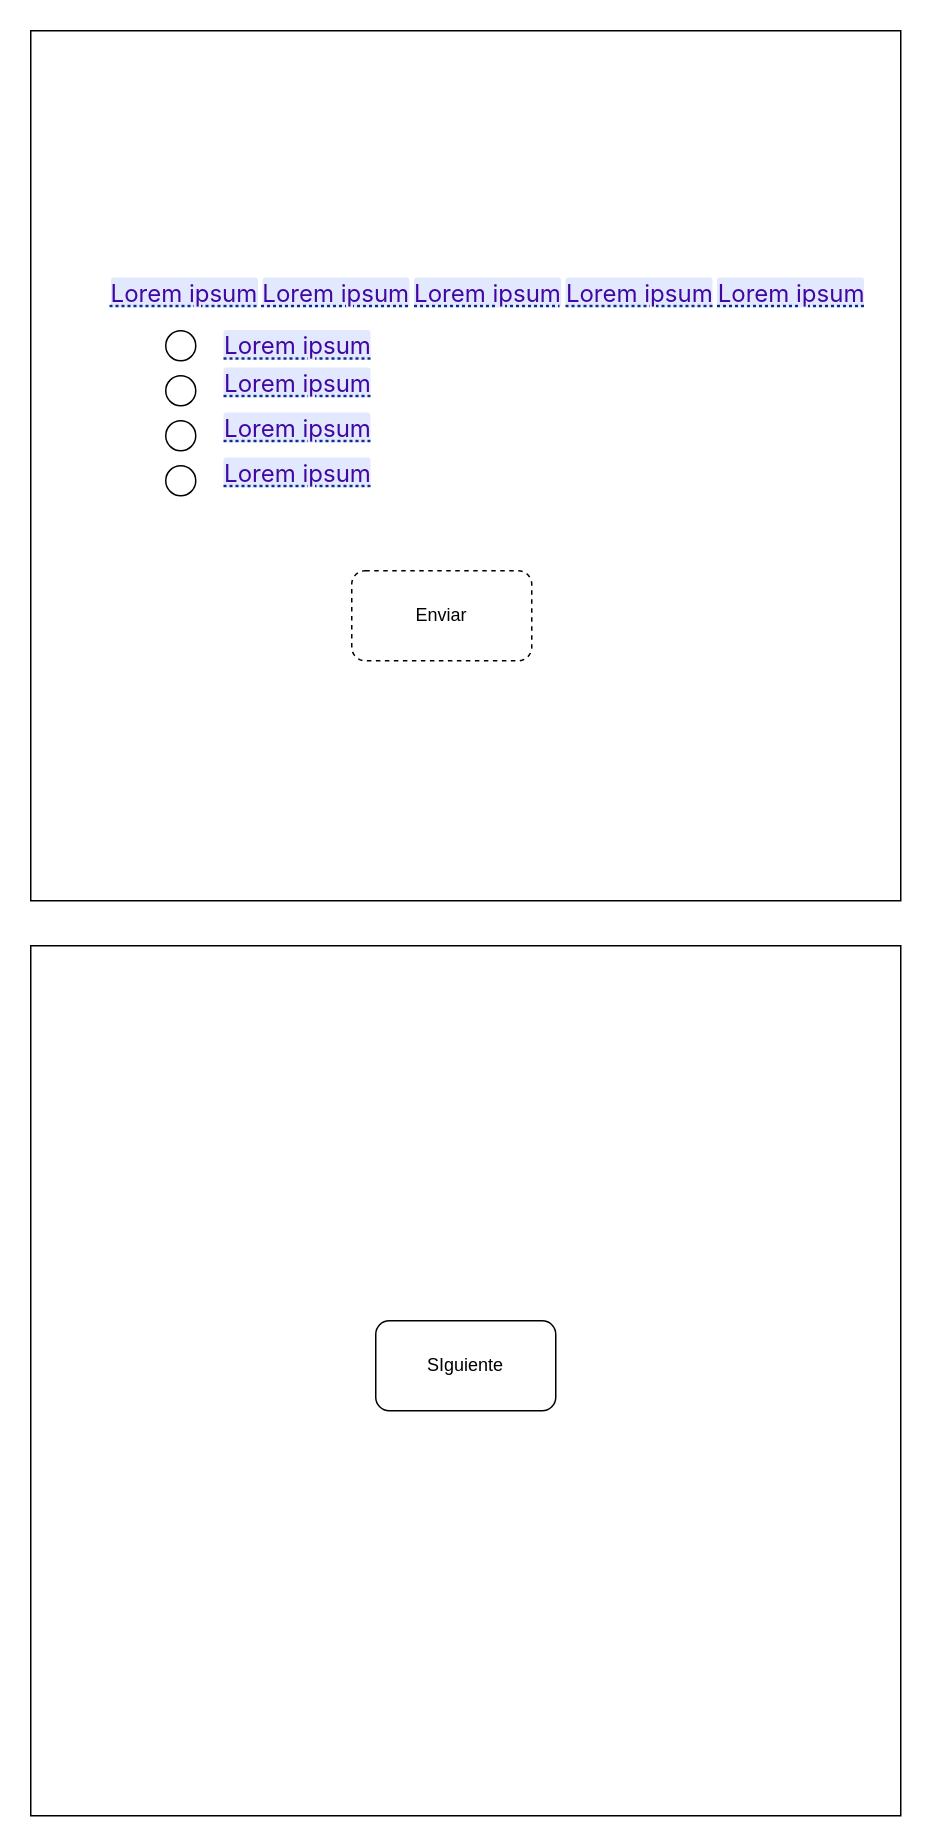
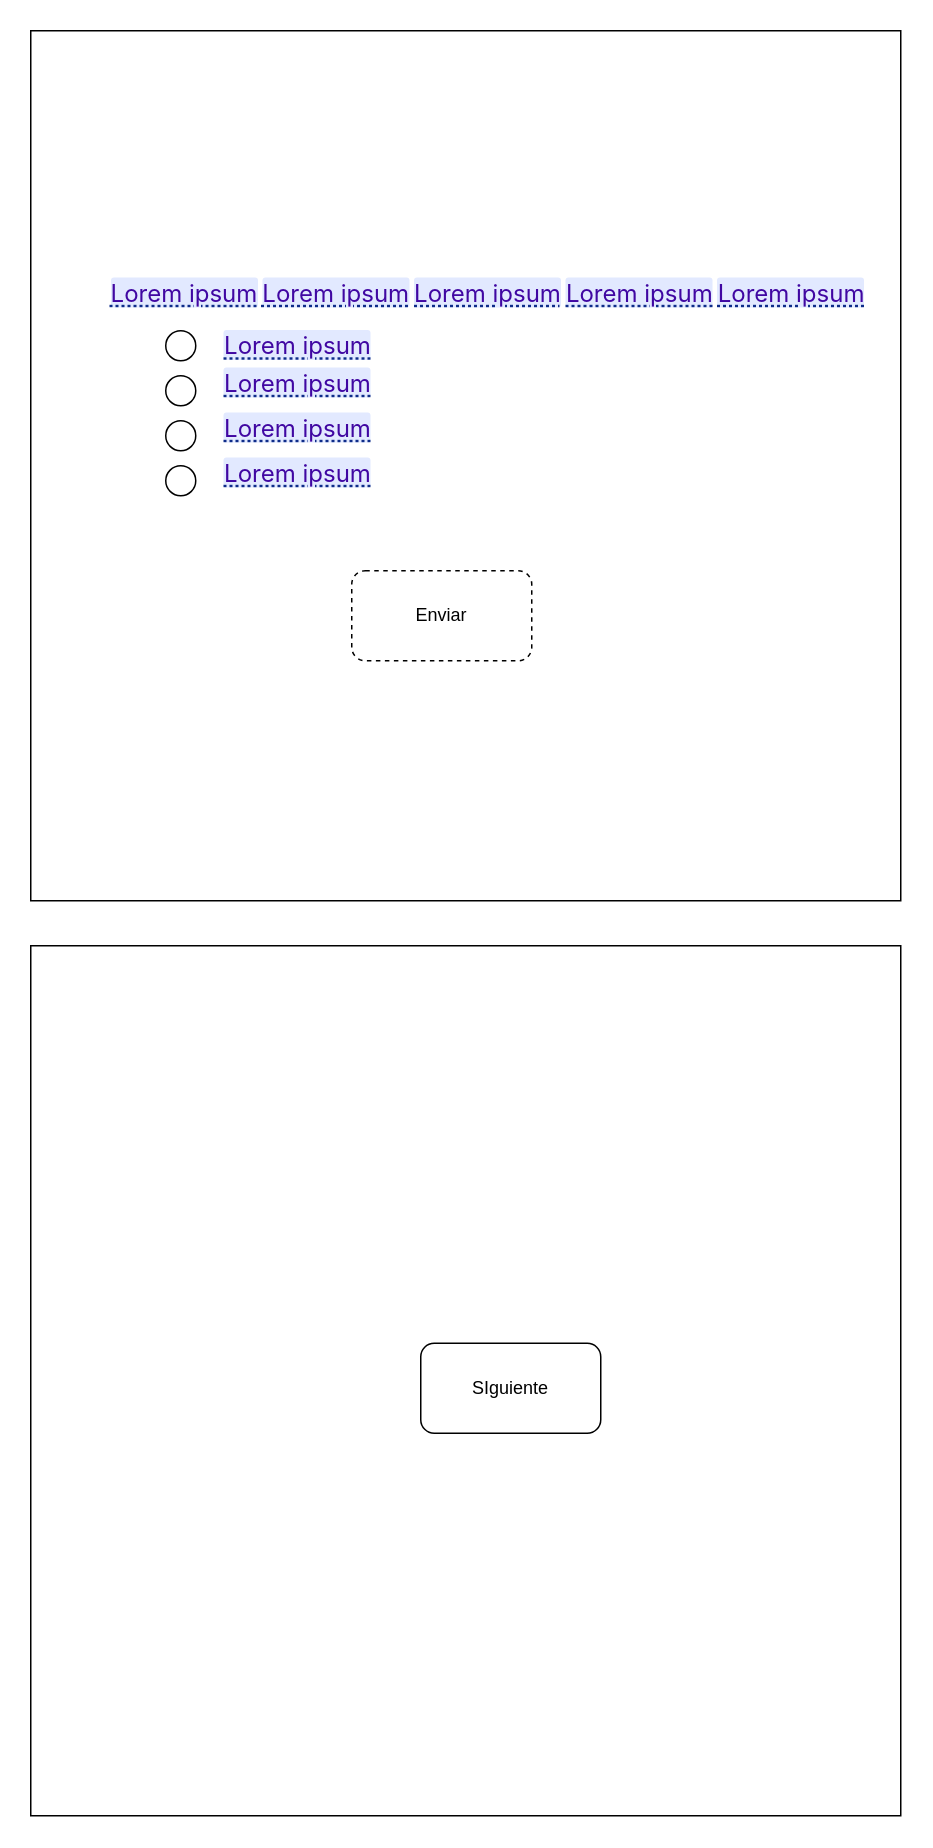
(466, 1366) -> (511, 1388)
